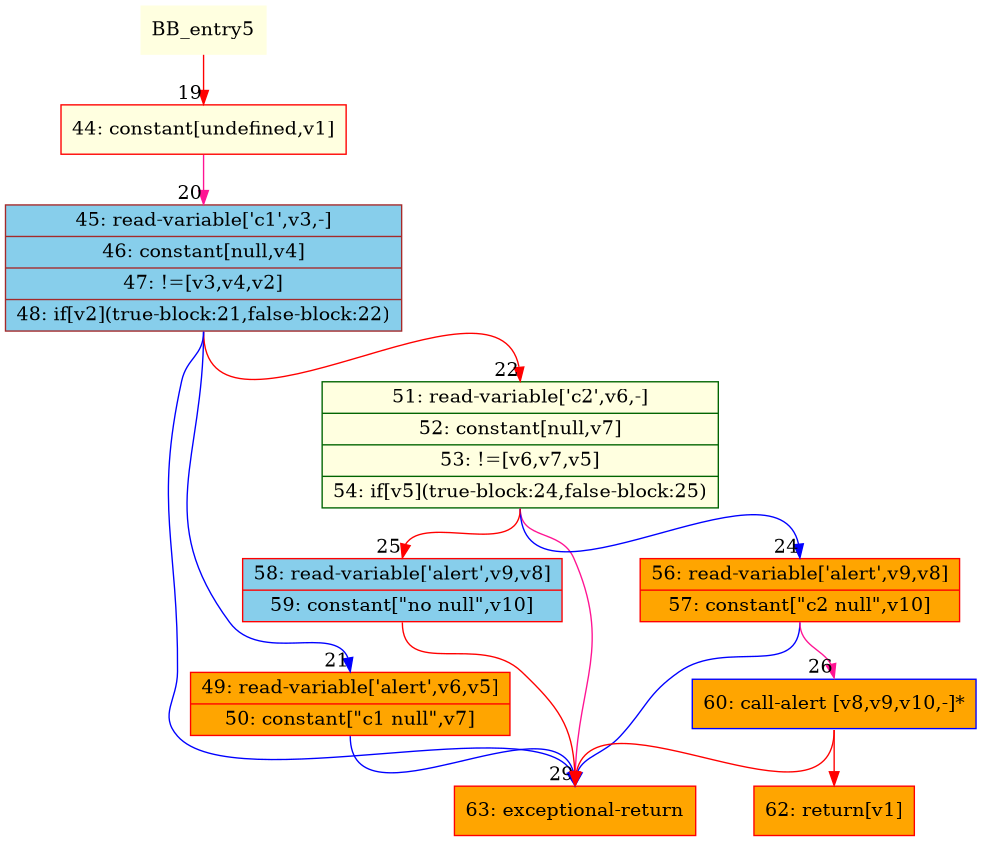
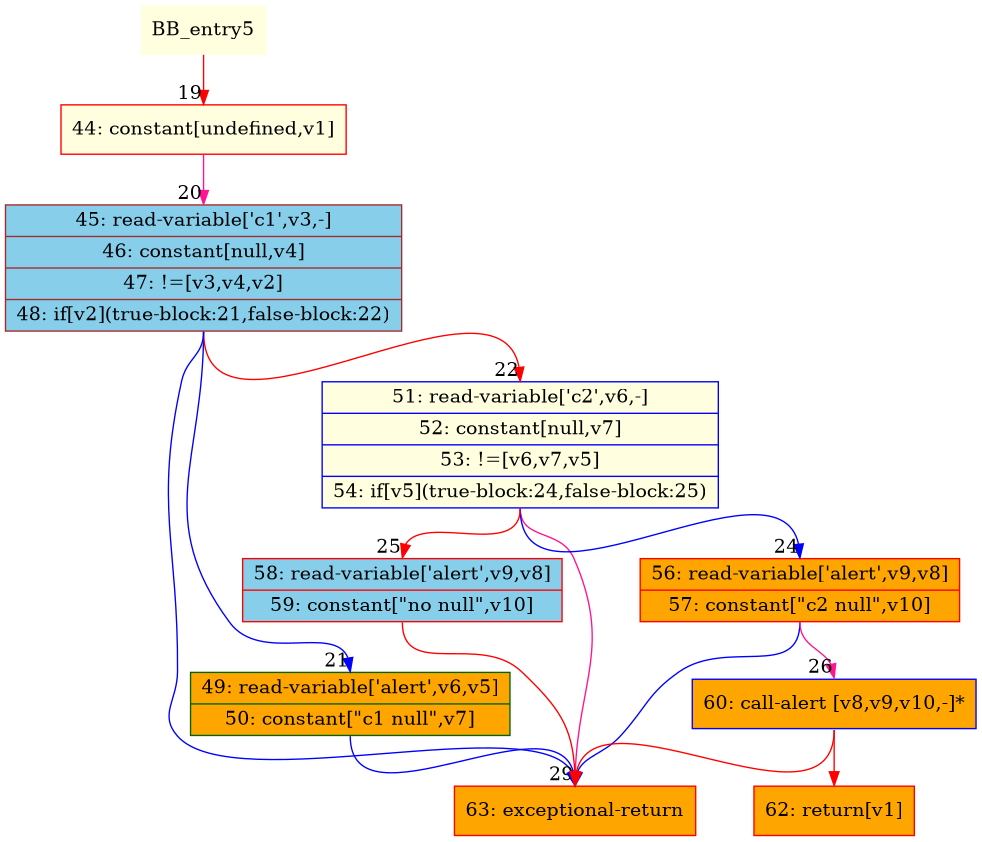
(520, 445) -> (520, 445)
(350, 704) -> (350, 704)
